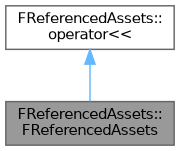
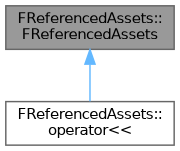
(90, 83) -> (90, 83)
